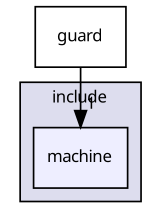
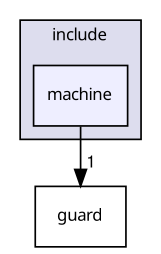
(81, 92) -> (81, 150)
